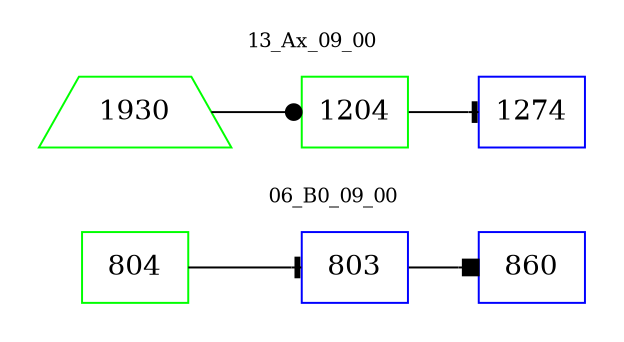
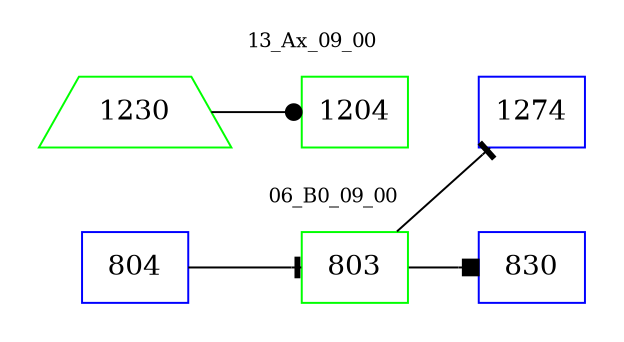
(135, 112) -> (135, 112)
(439, 112) -> (440, 193)
(135, 267) -> (135, 267)
(355, 267) -> (355, 267)
(532, 267) -> (532, 267)
